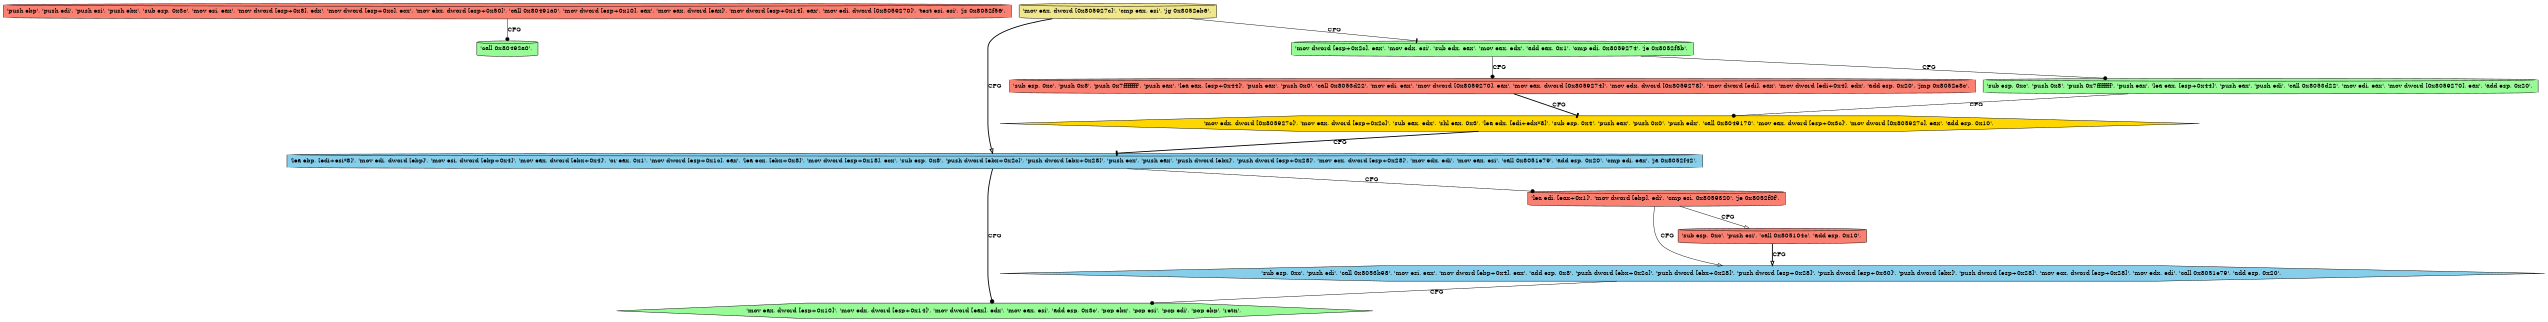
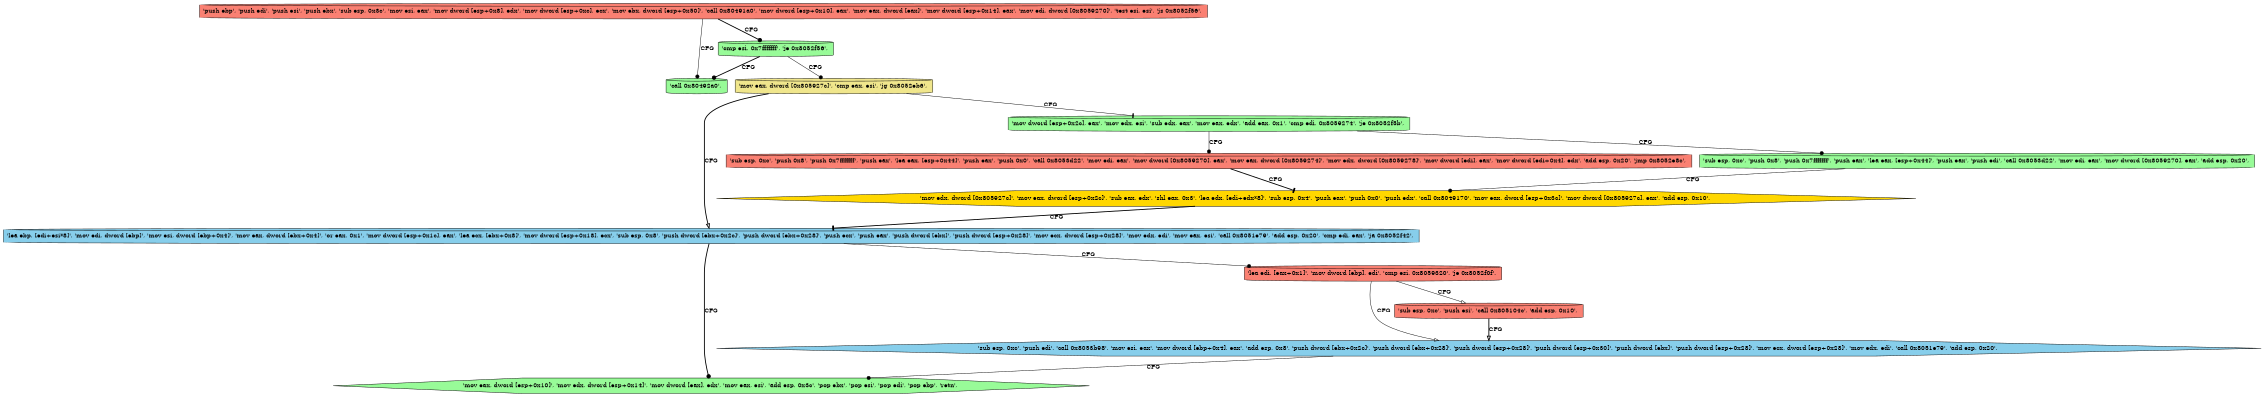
none -> (776, 49)
